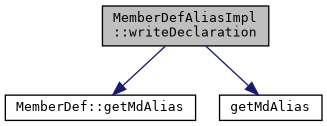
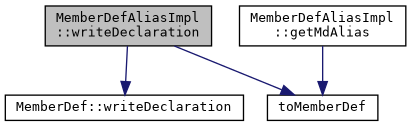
none -> (323, 26)
(100, 108) -> (124, 108)
(271, 108) -> (323, 108)
